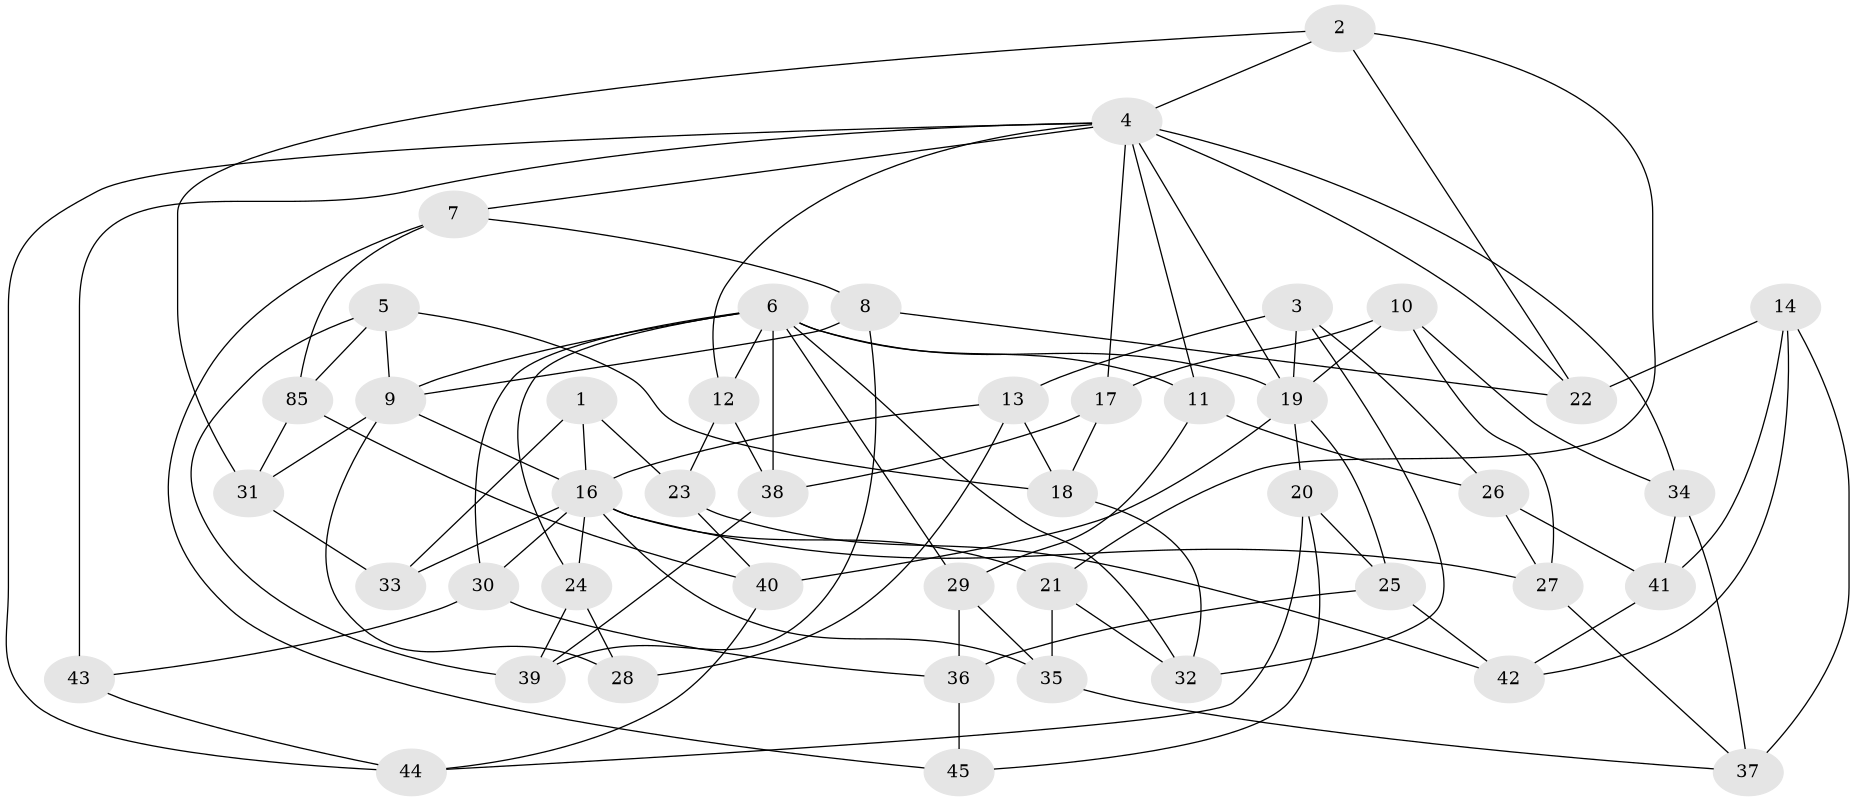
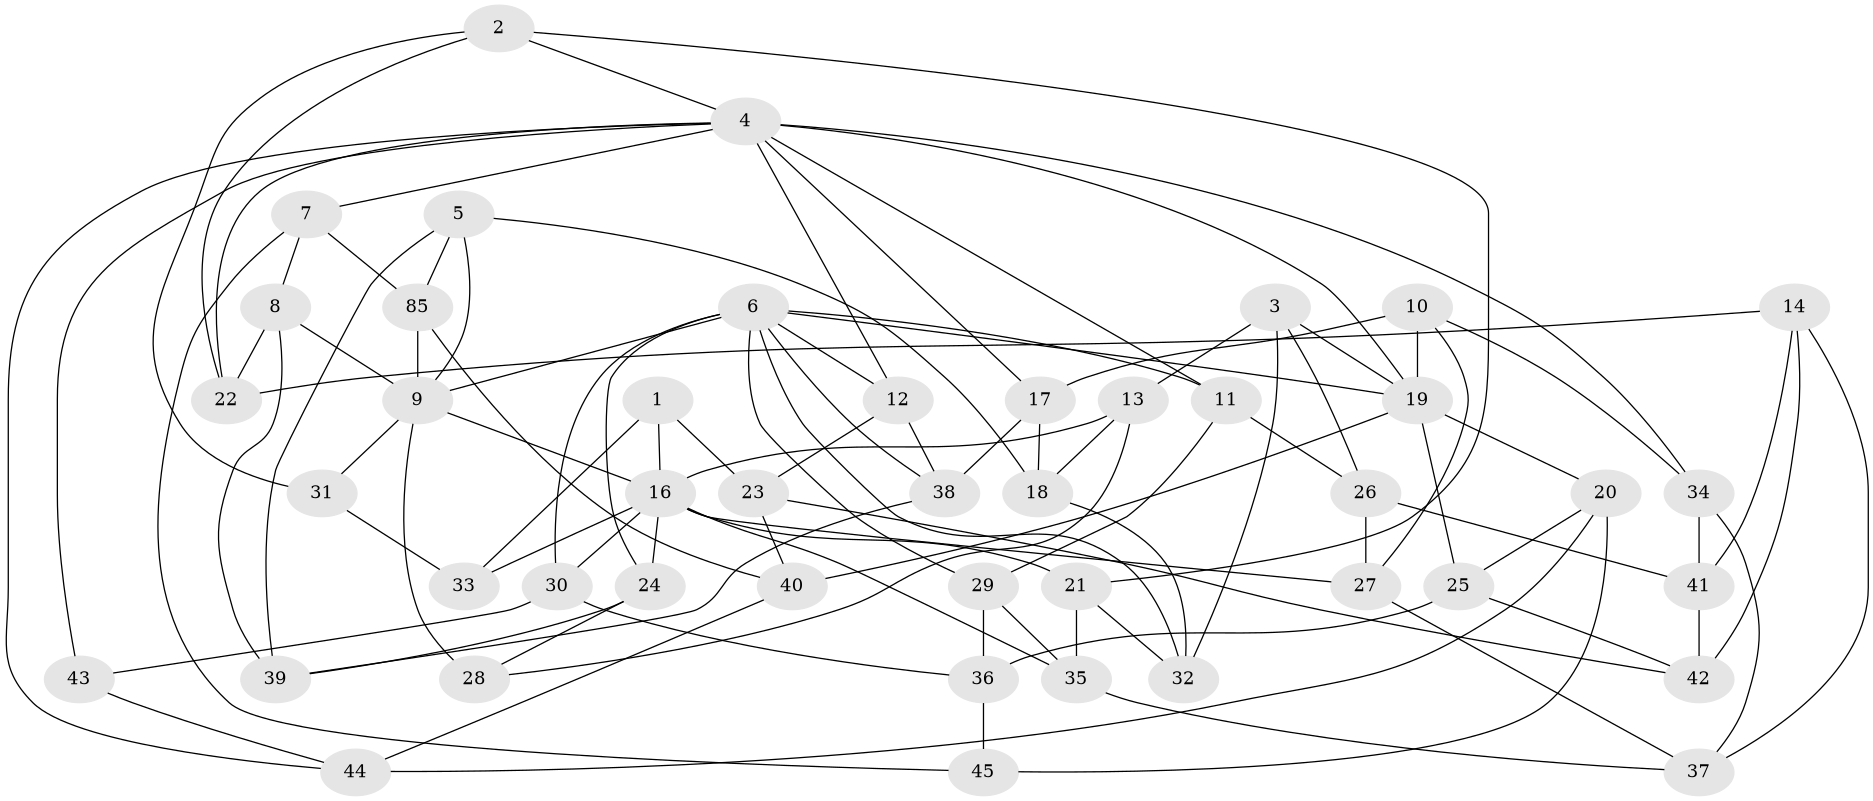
(273, 447) -> (418, 354)
